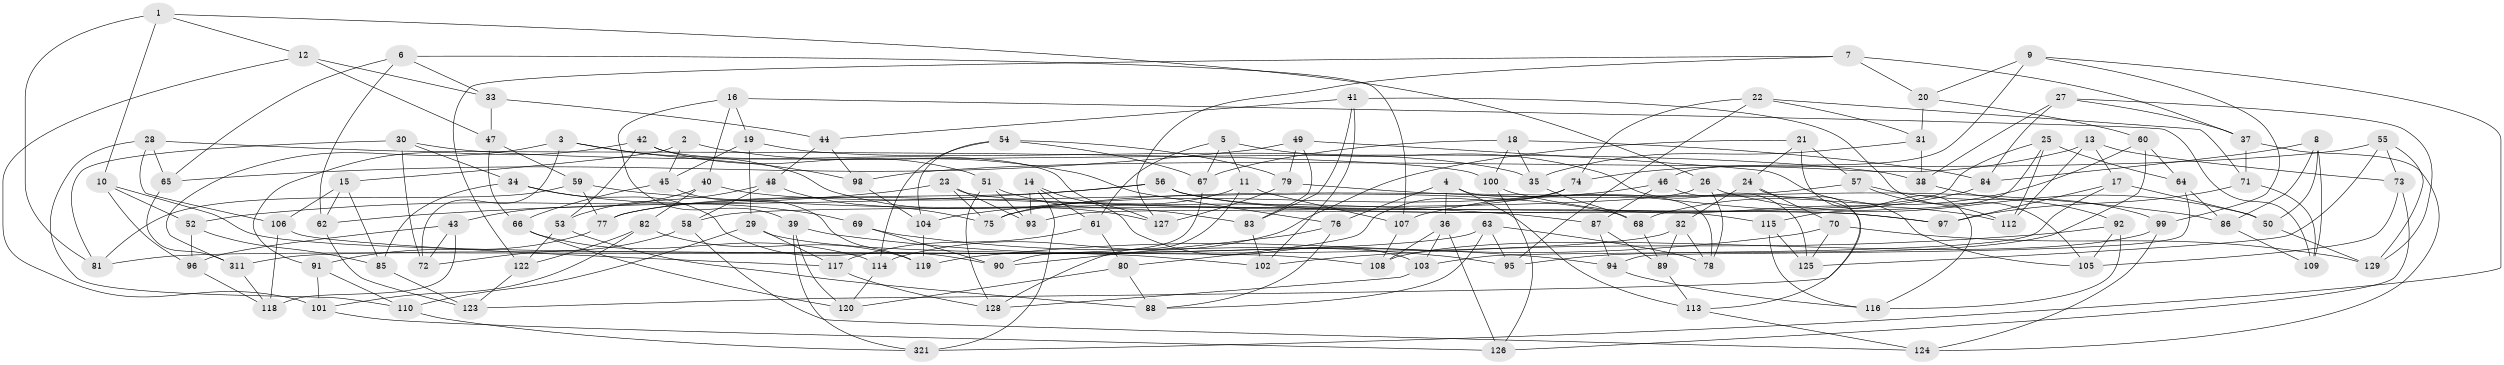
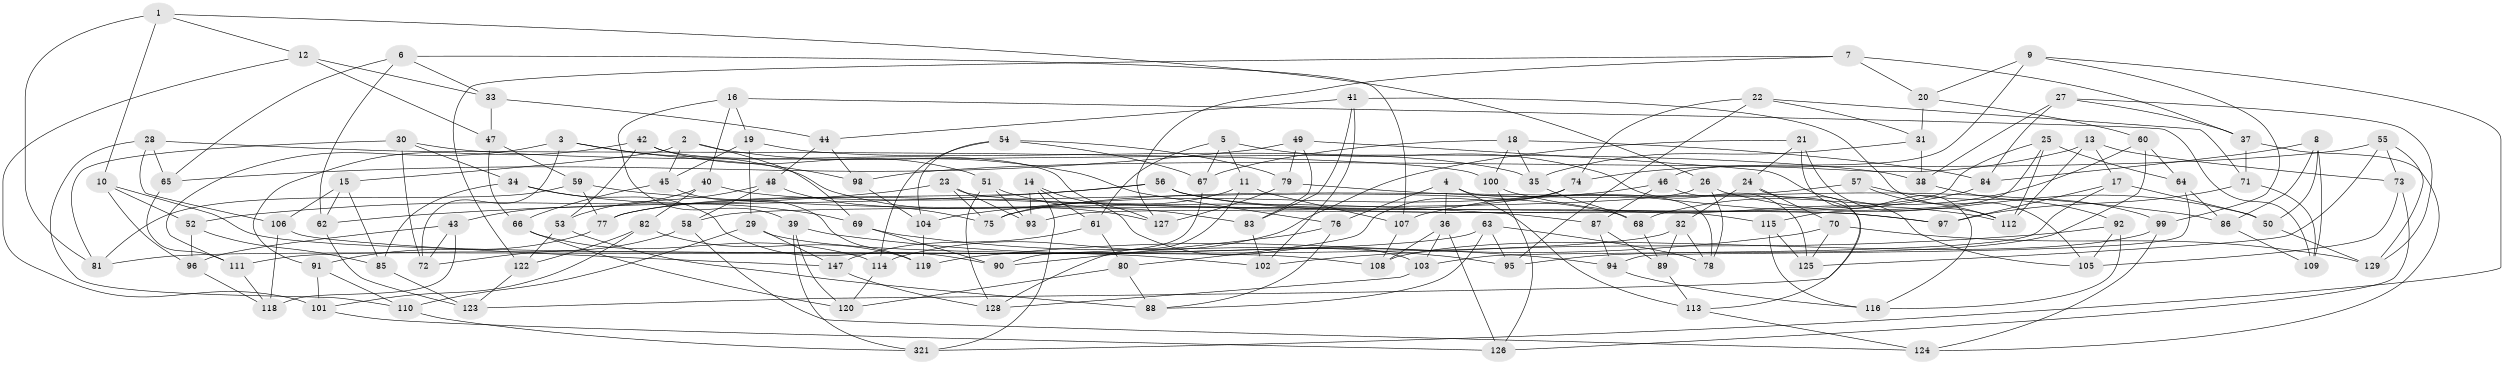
(1830, 161) -> (1888, 211)
none -> (781, 167)
(237, 267) -> (237, 267)
(836, 267) -> (836, 267)
